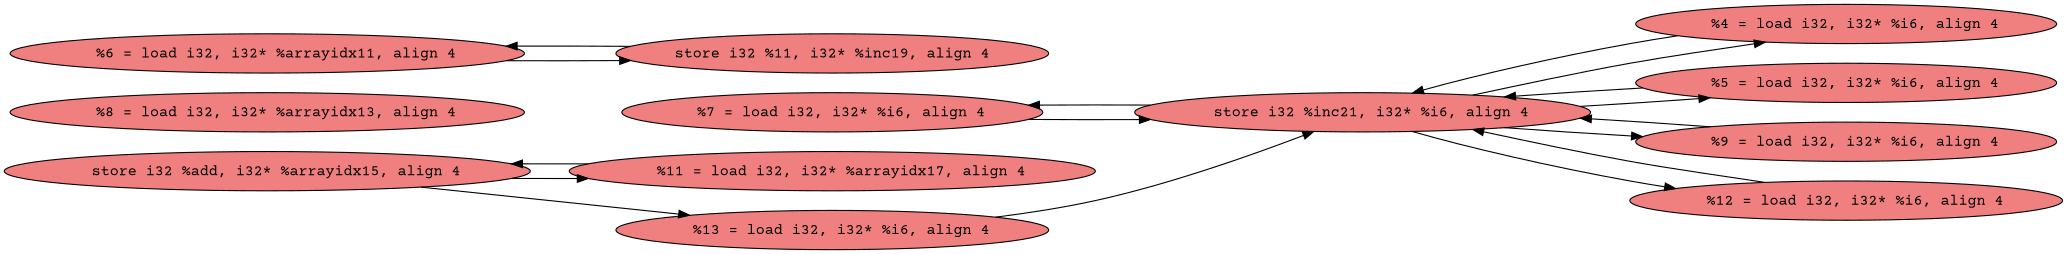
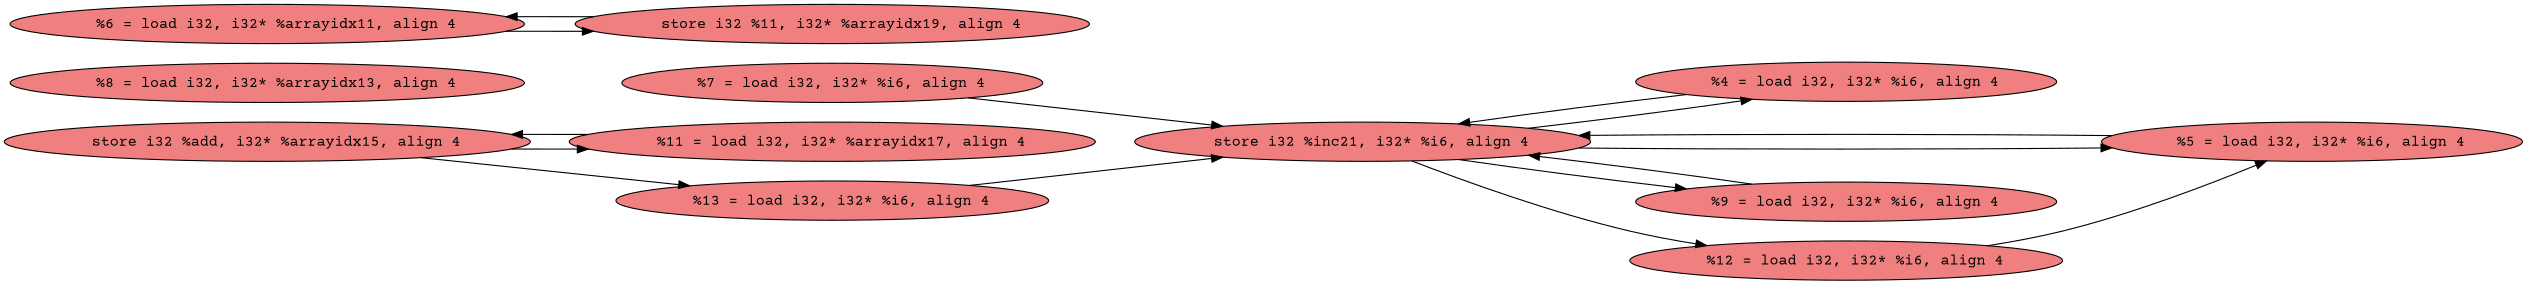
(832, 53) -> (832, 24)
(1095, 105) -> none
(1624, 160) -> (2124, 214)
